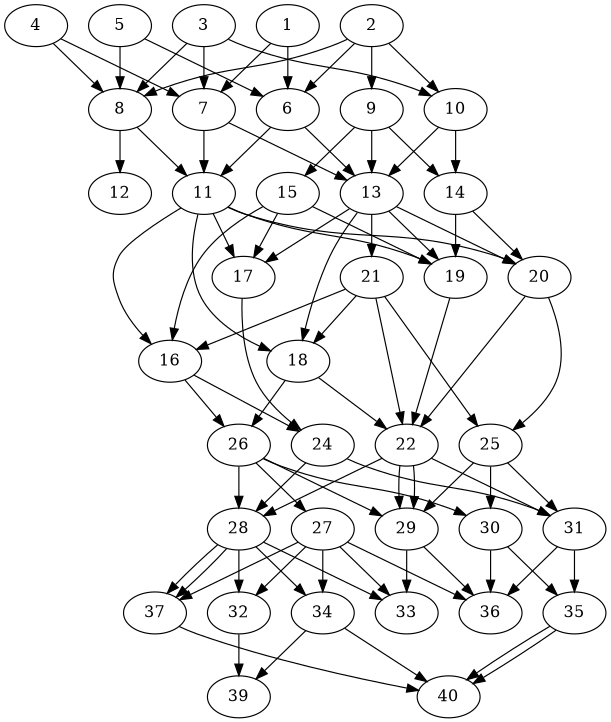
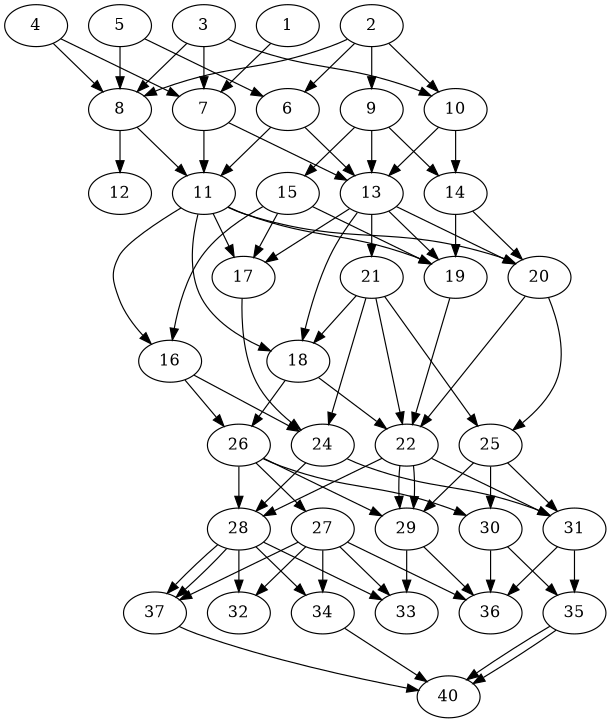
(288, 67) -> none
(277, 317) -> (349, 356)
(239, 697) -> none
